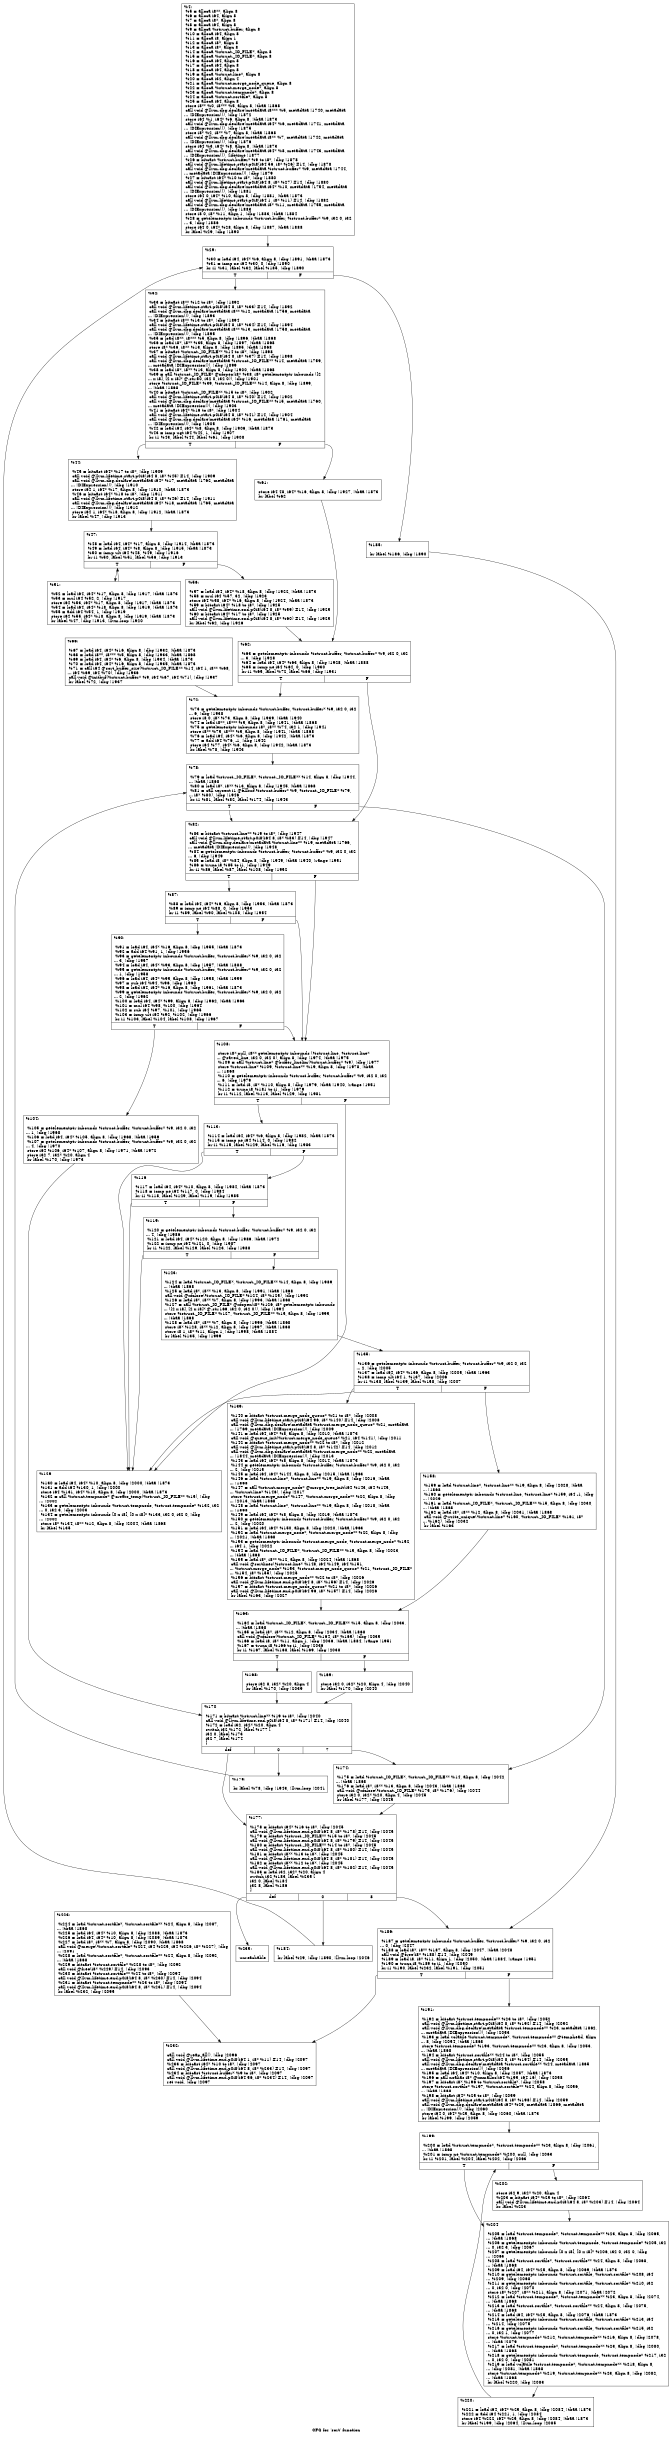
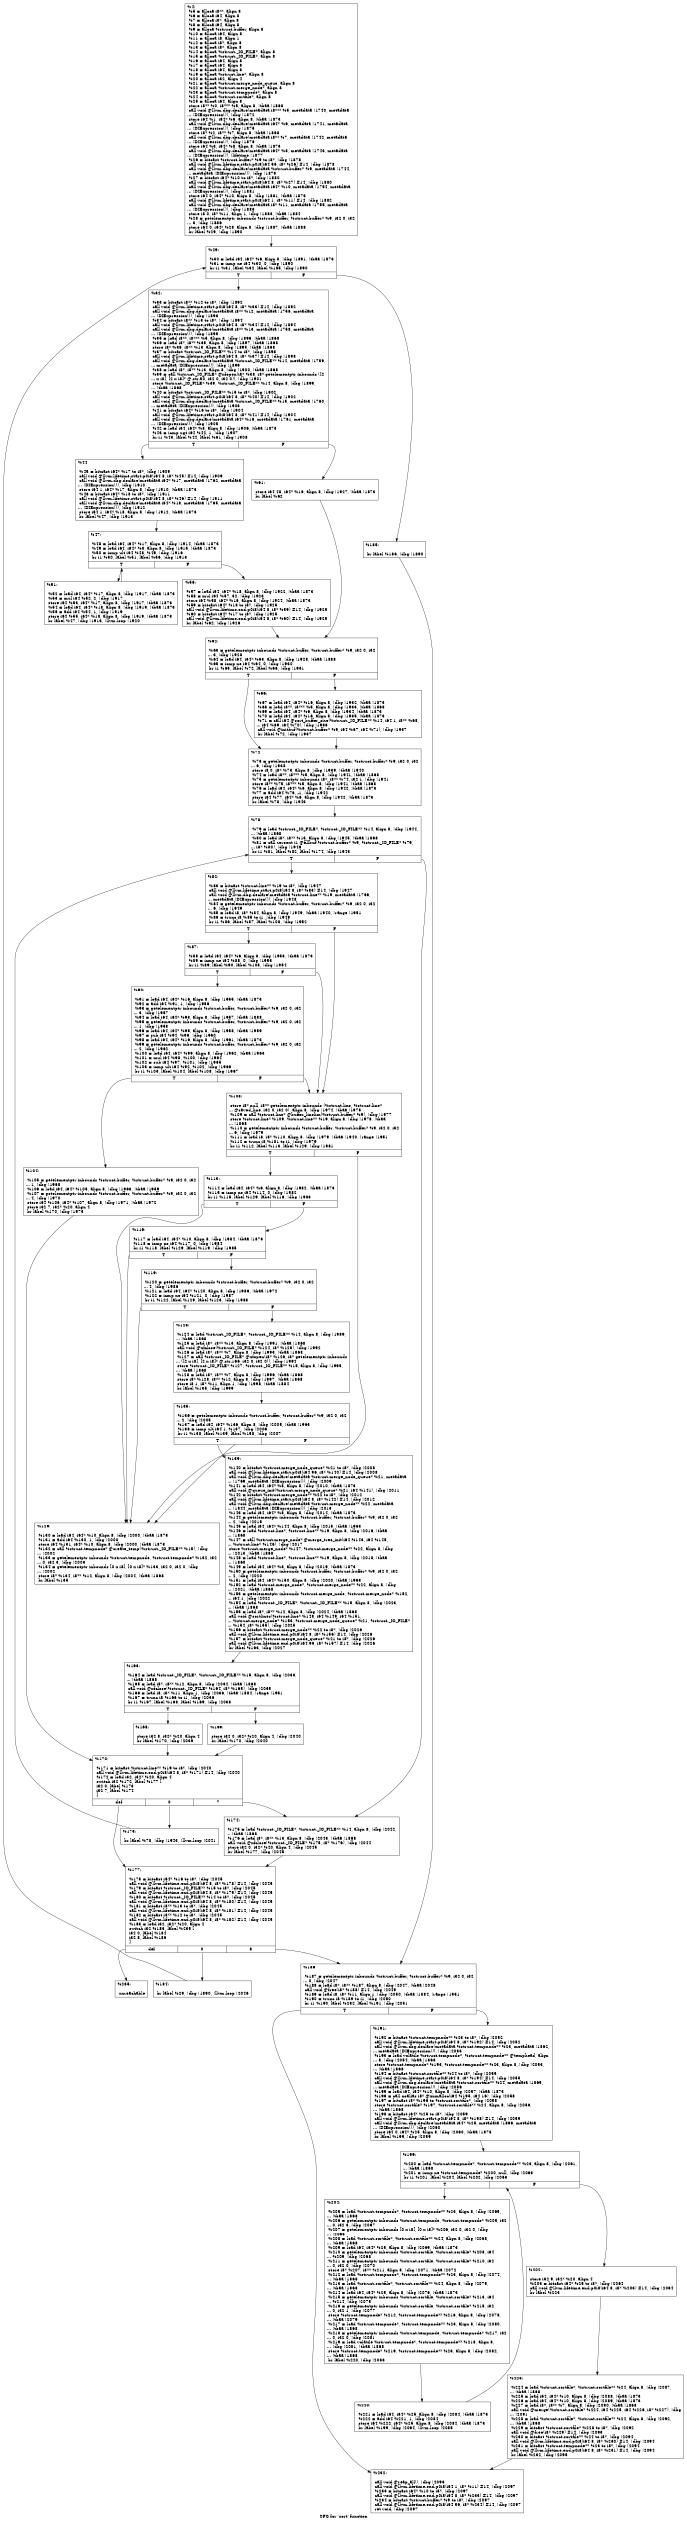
(377, 754) -> (335, 683)
(508, 1501) -> none
(569, 2214) -> (599, 2334)
